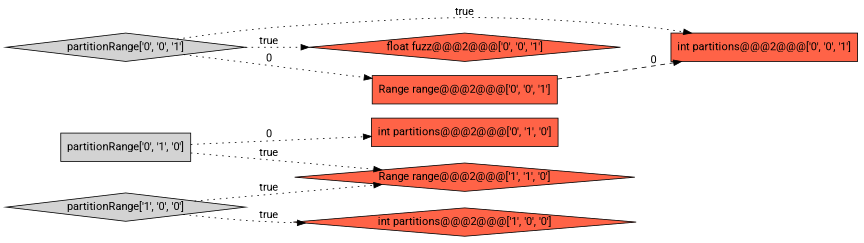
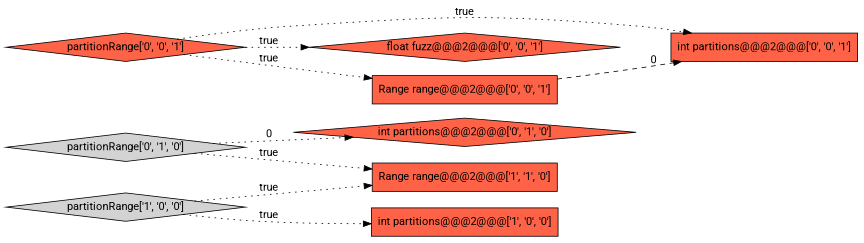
(126, 47) -> (126, 47)
(269, 59) -> (269, 59)
(465, 132) -> (465, 132)
(126, 147) -> (126, 147)
(465, 177) -> (465, 177)
(465, 222) -> (465, 222)
